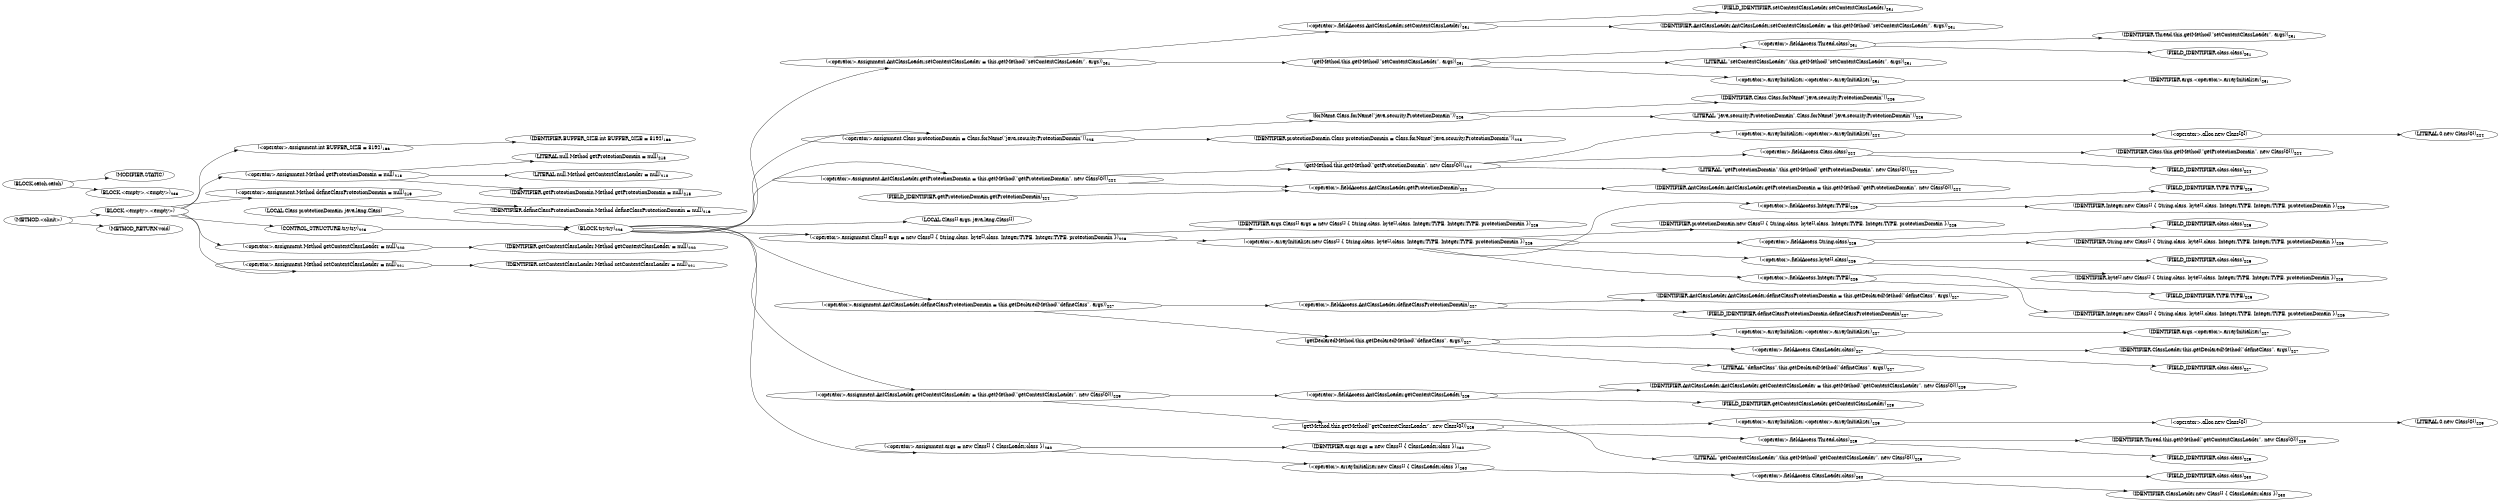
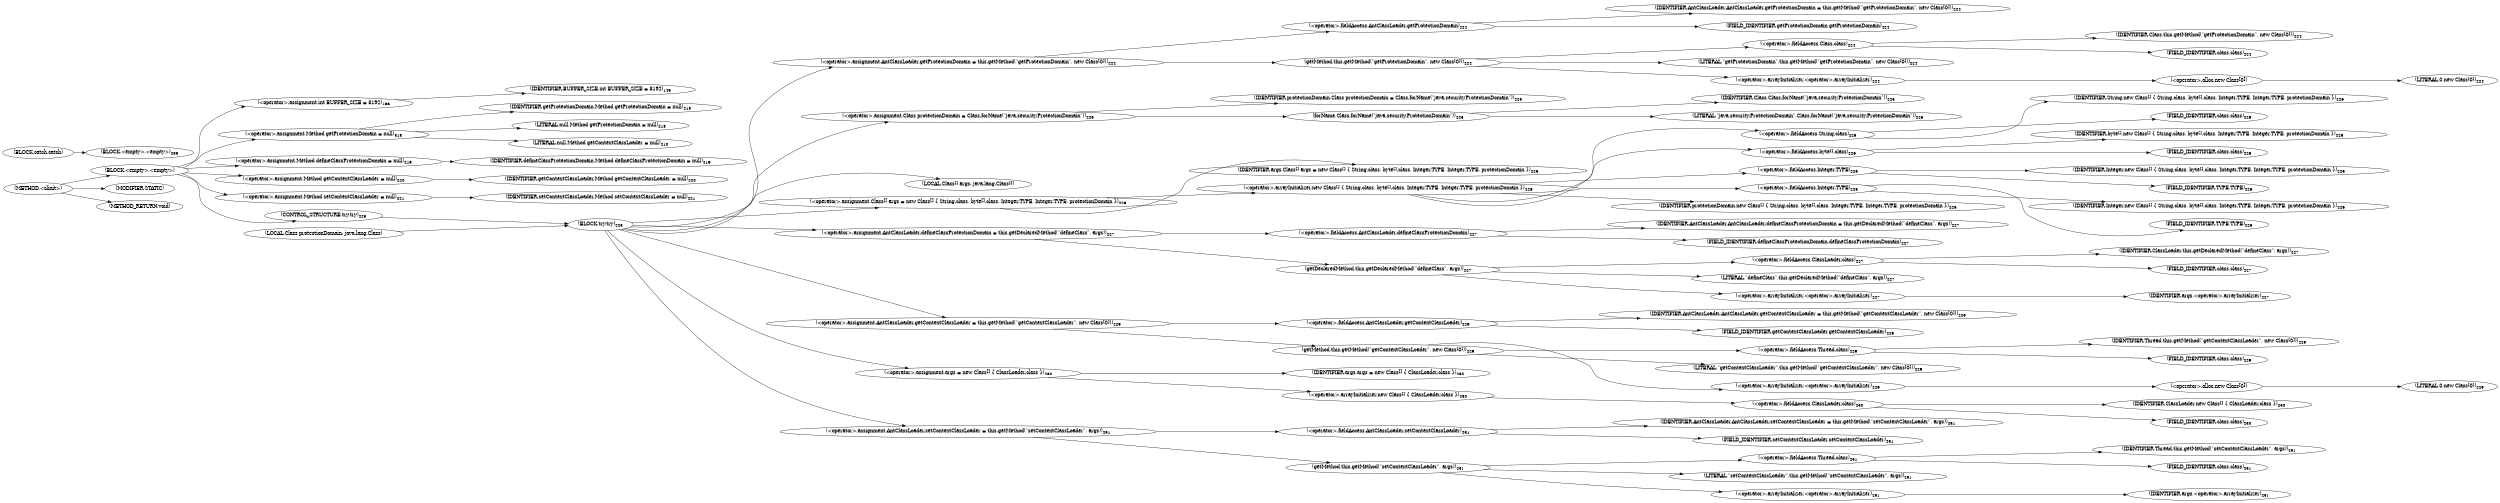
(667, 139) -> (667, 89)
(398, 175) -> (398, 134)
(87, 180) -> (87, 189)
(1178, 193) -> (1595, 27)
